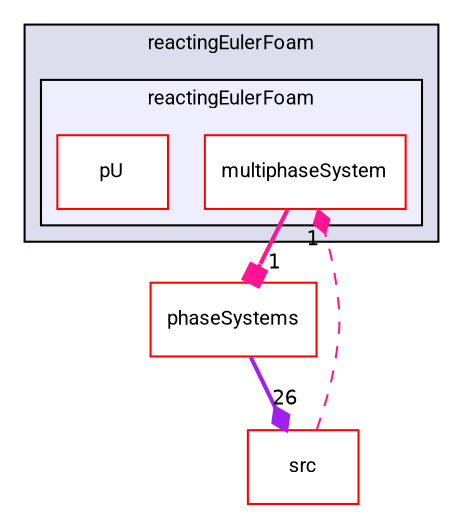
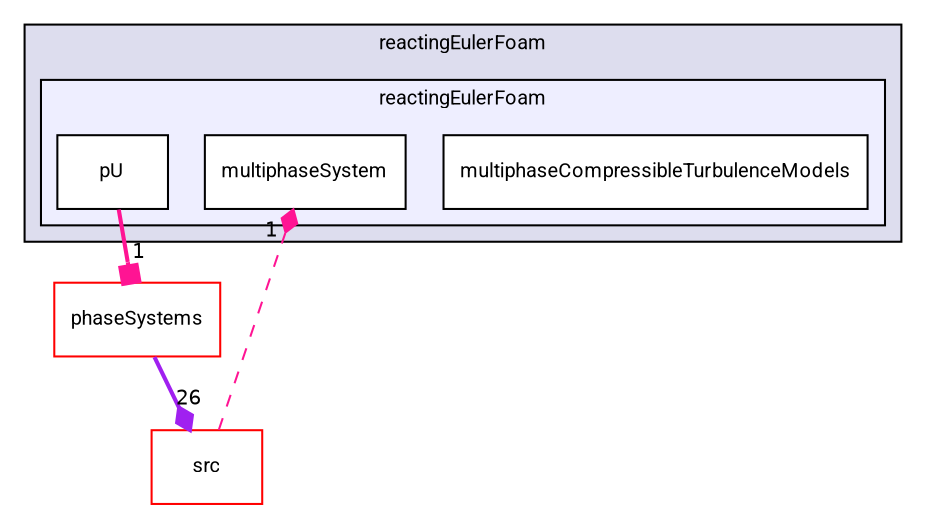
(113, 172) -> (113, 172)
(305, 172) -> (305, 172)
none -> (656, 172)
(274, 237) -> (123, 236)
